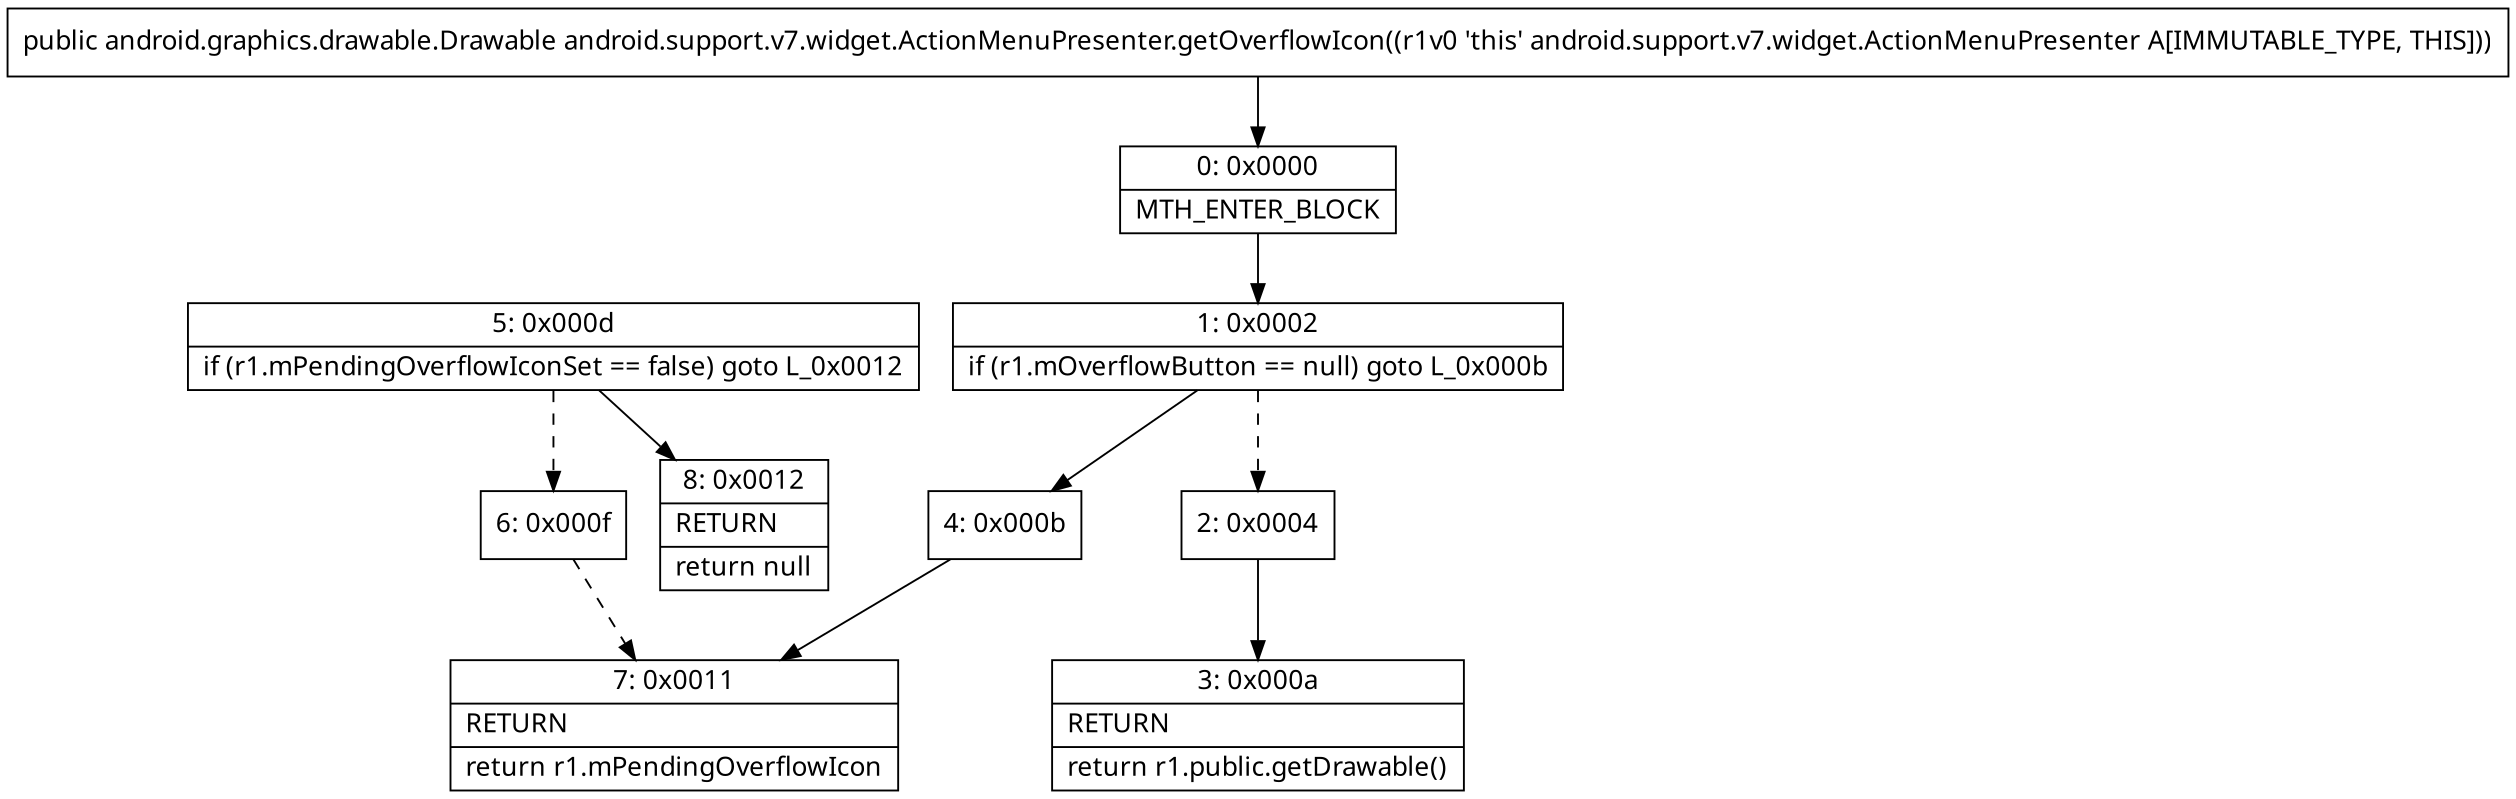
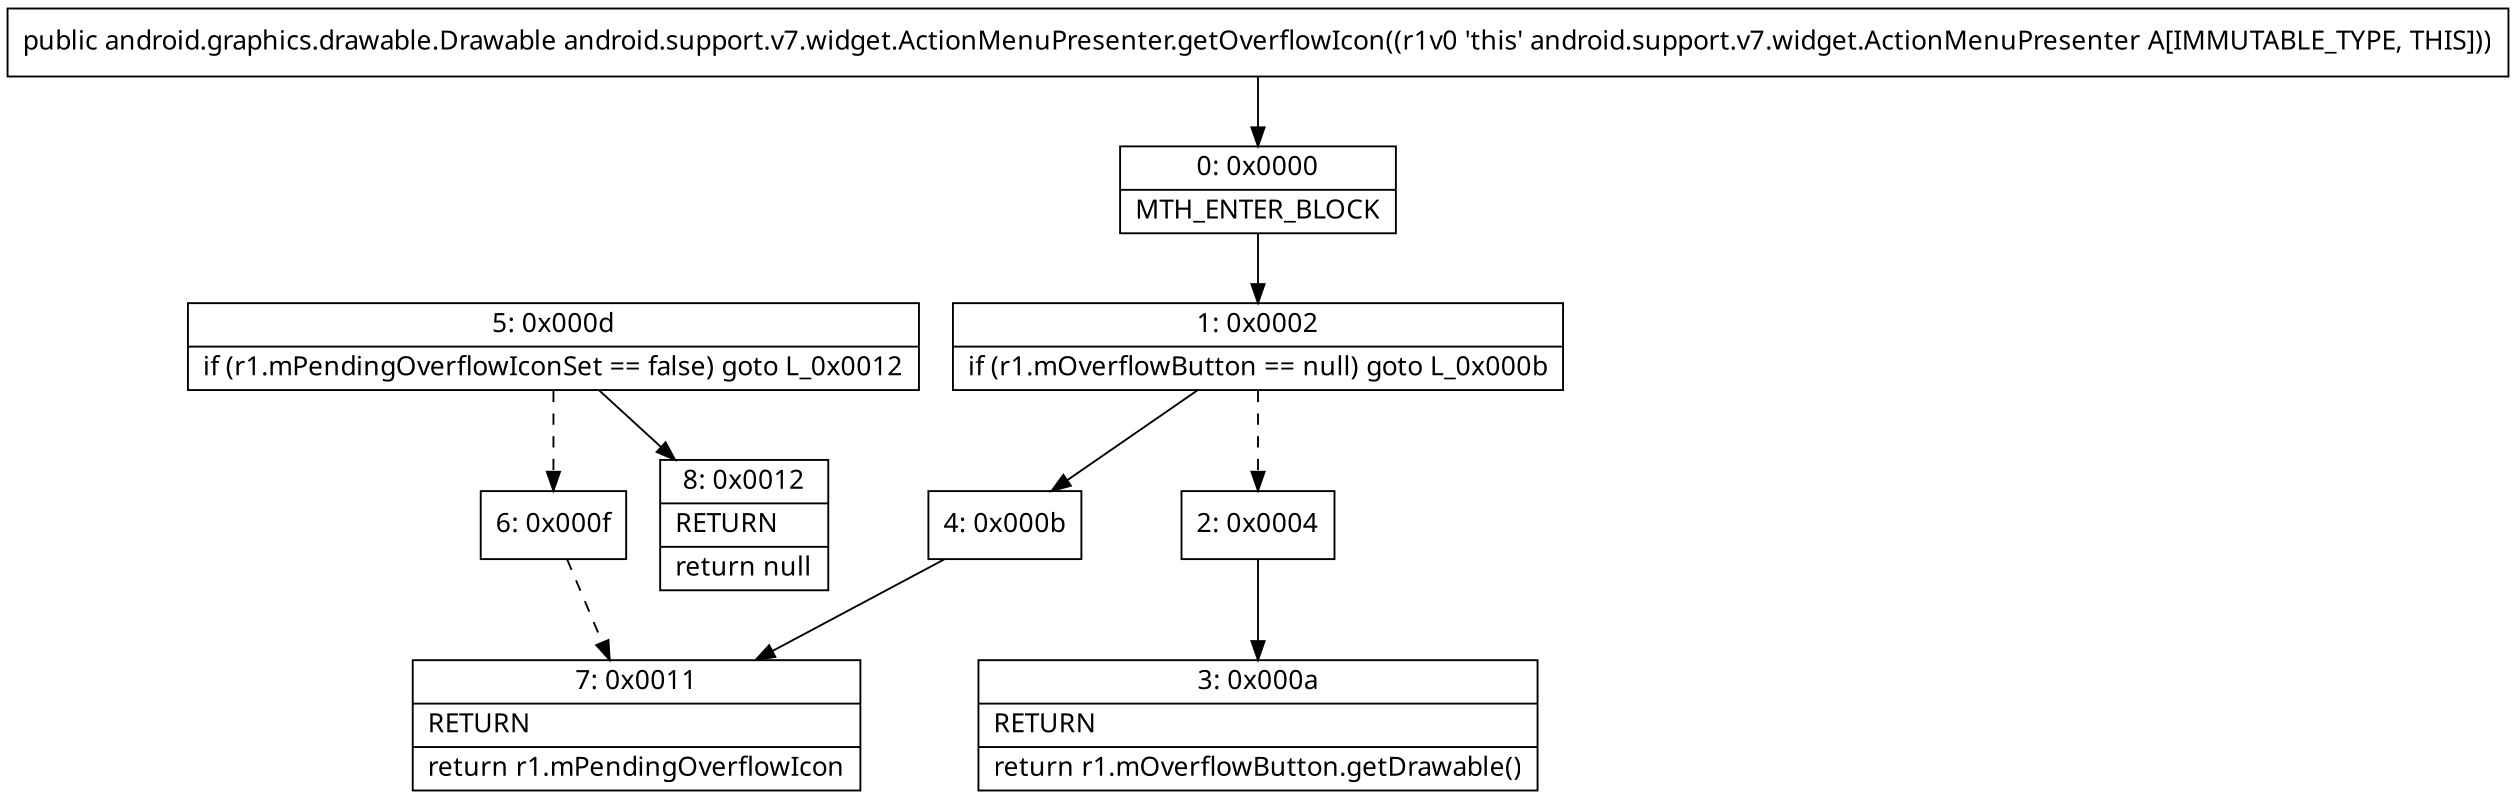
(1258, 768) -> (1258, 768)
